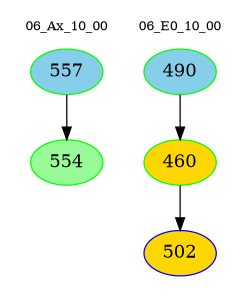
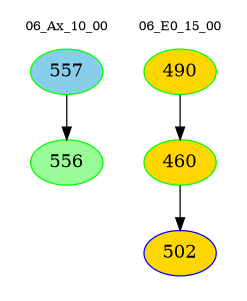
(180, 27) -> (180, 27)
(180, 72) -> (180, 72)
(67, 163) -> (67, 163)
